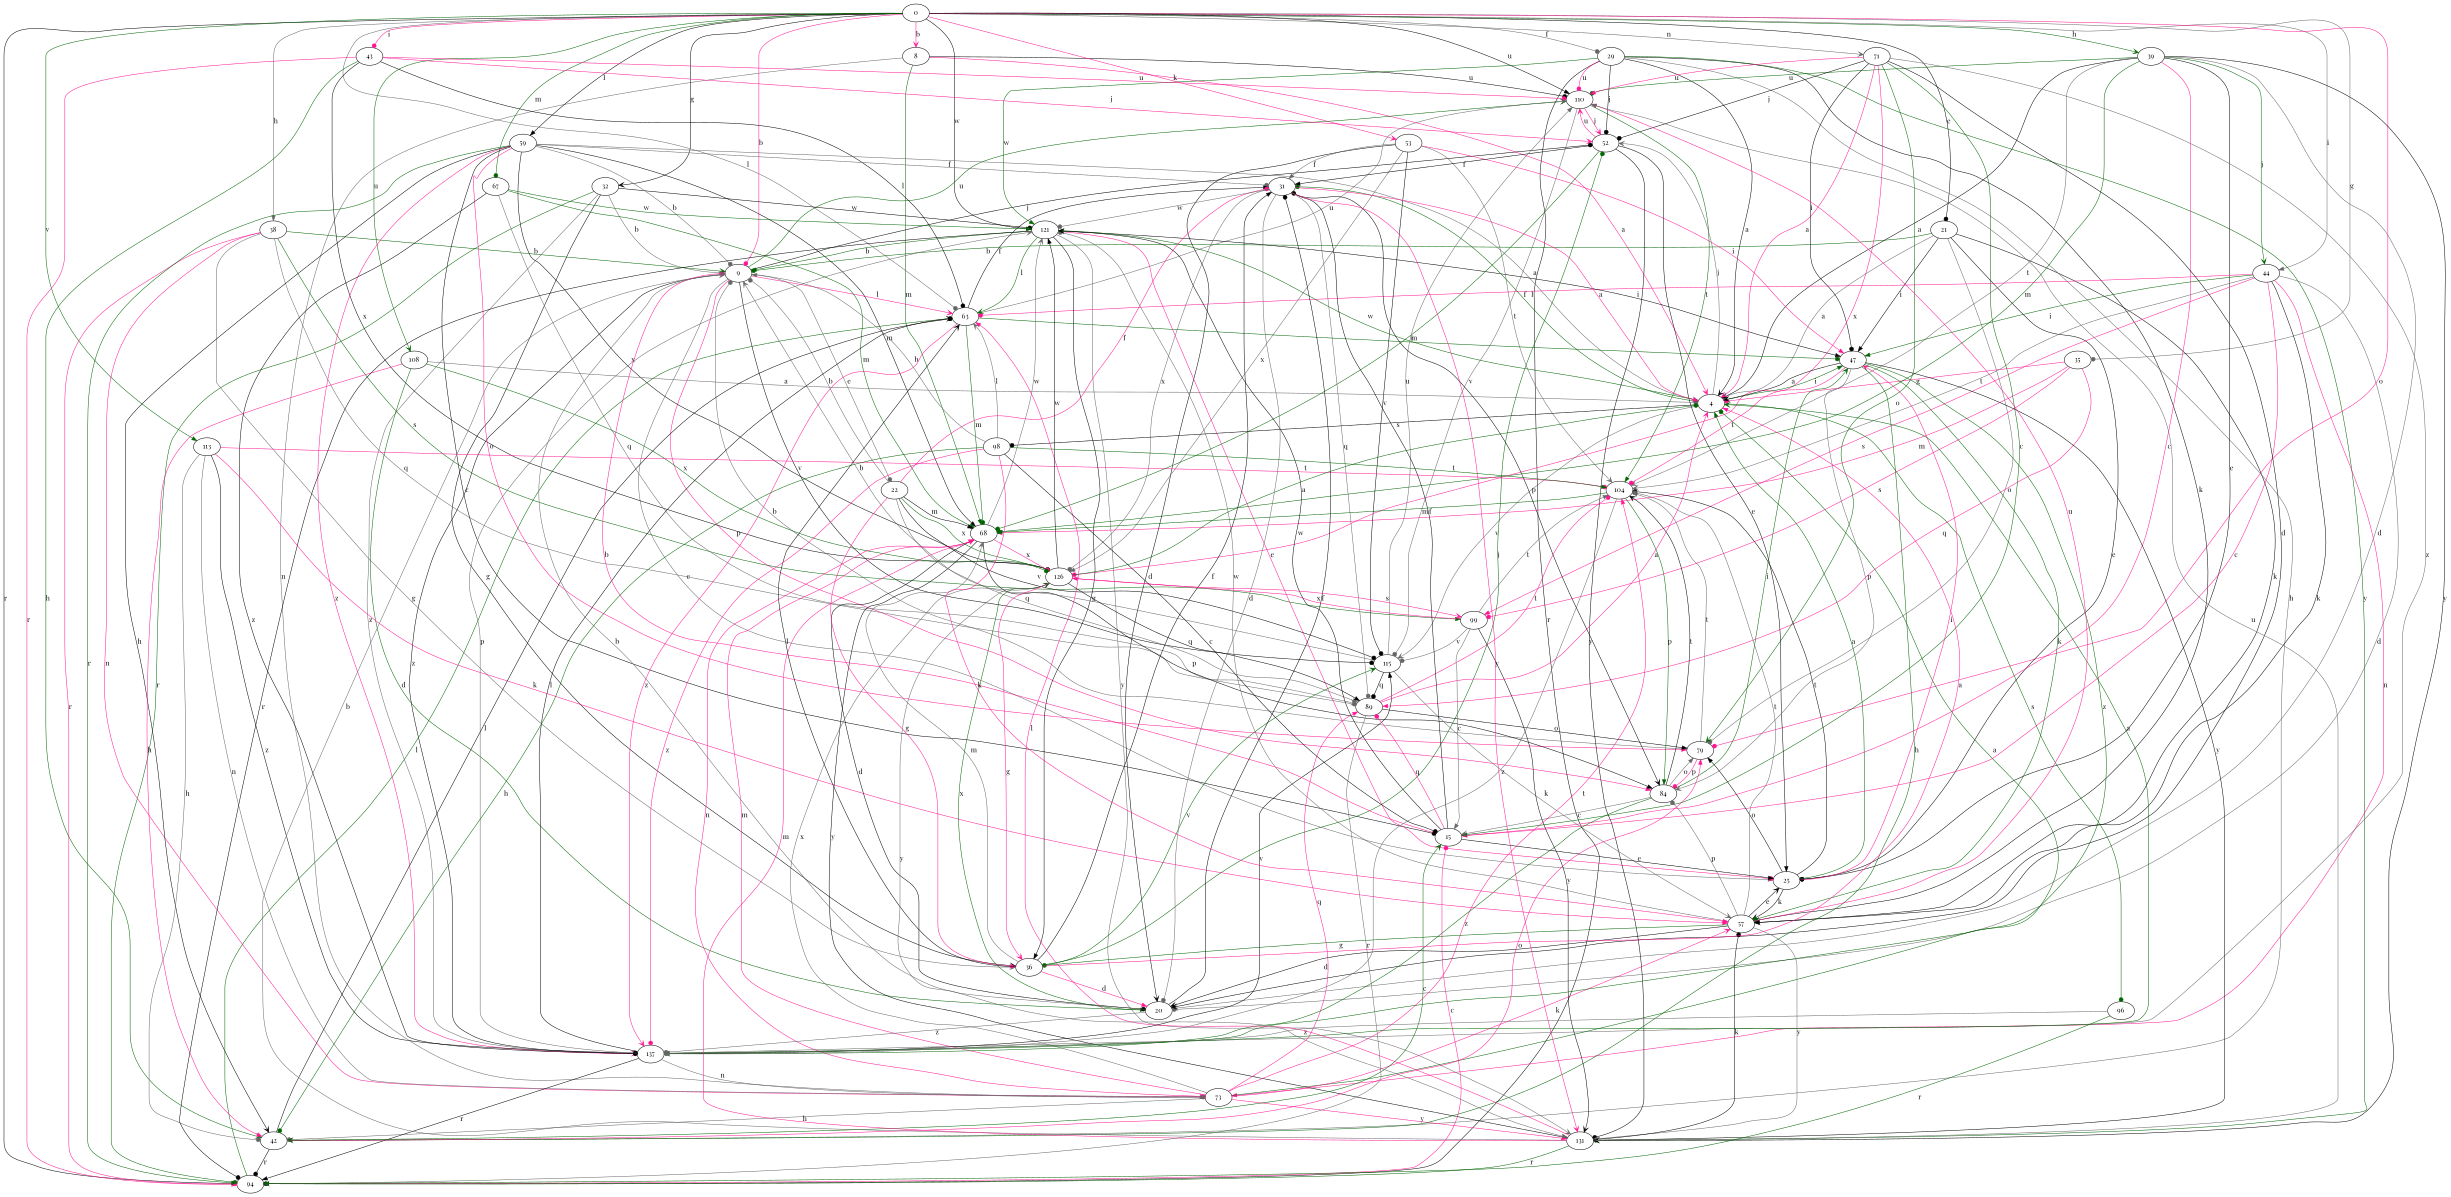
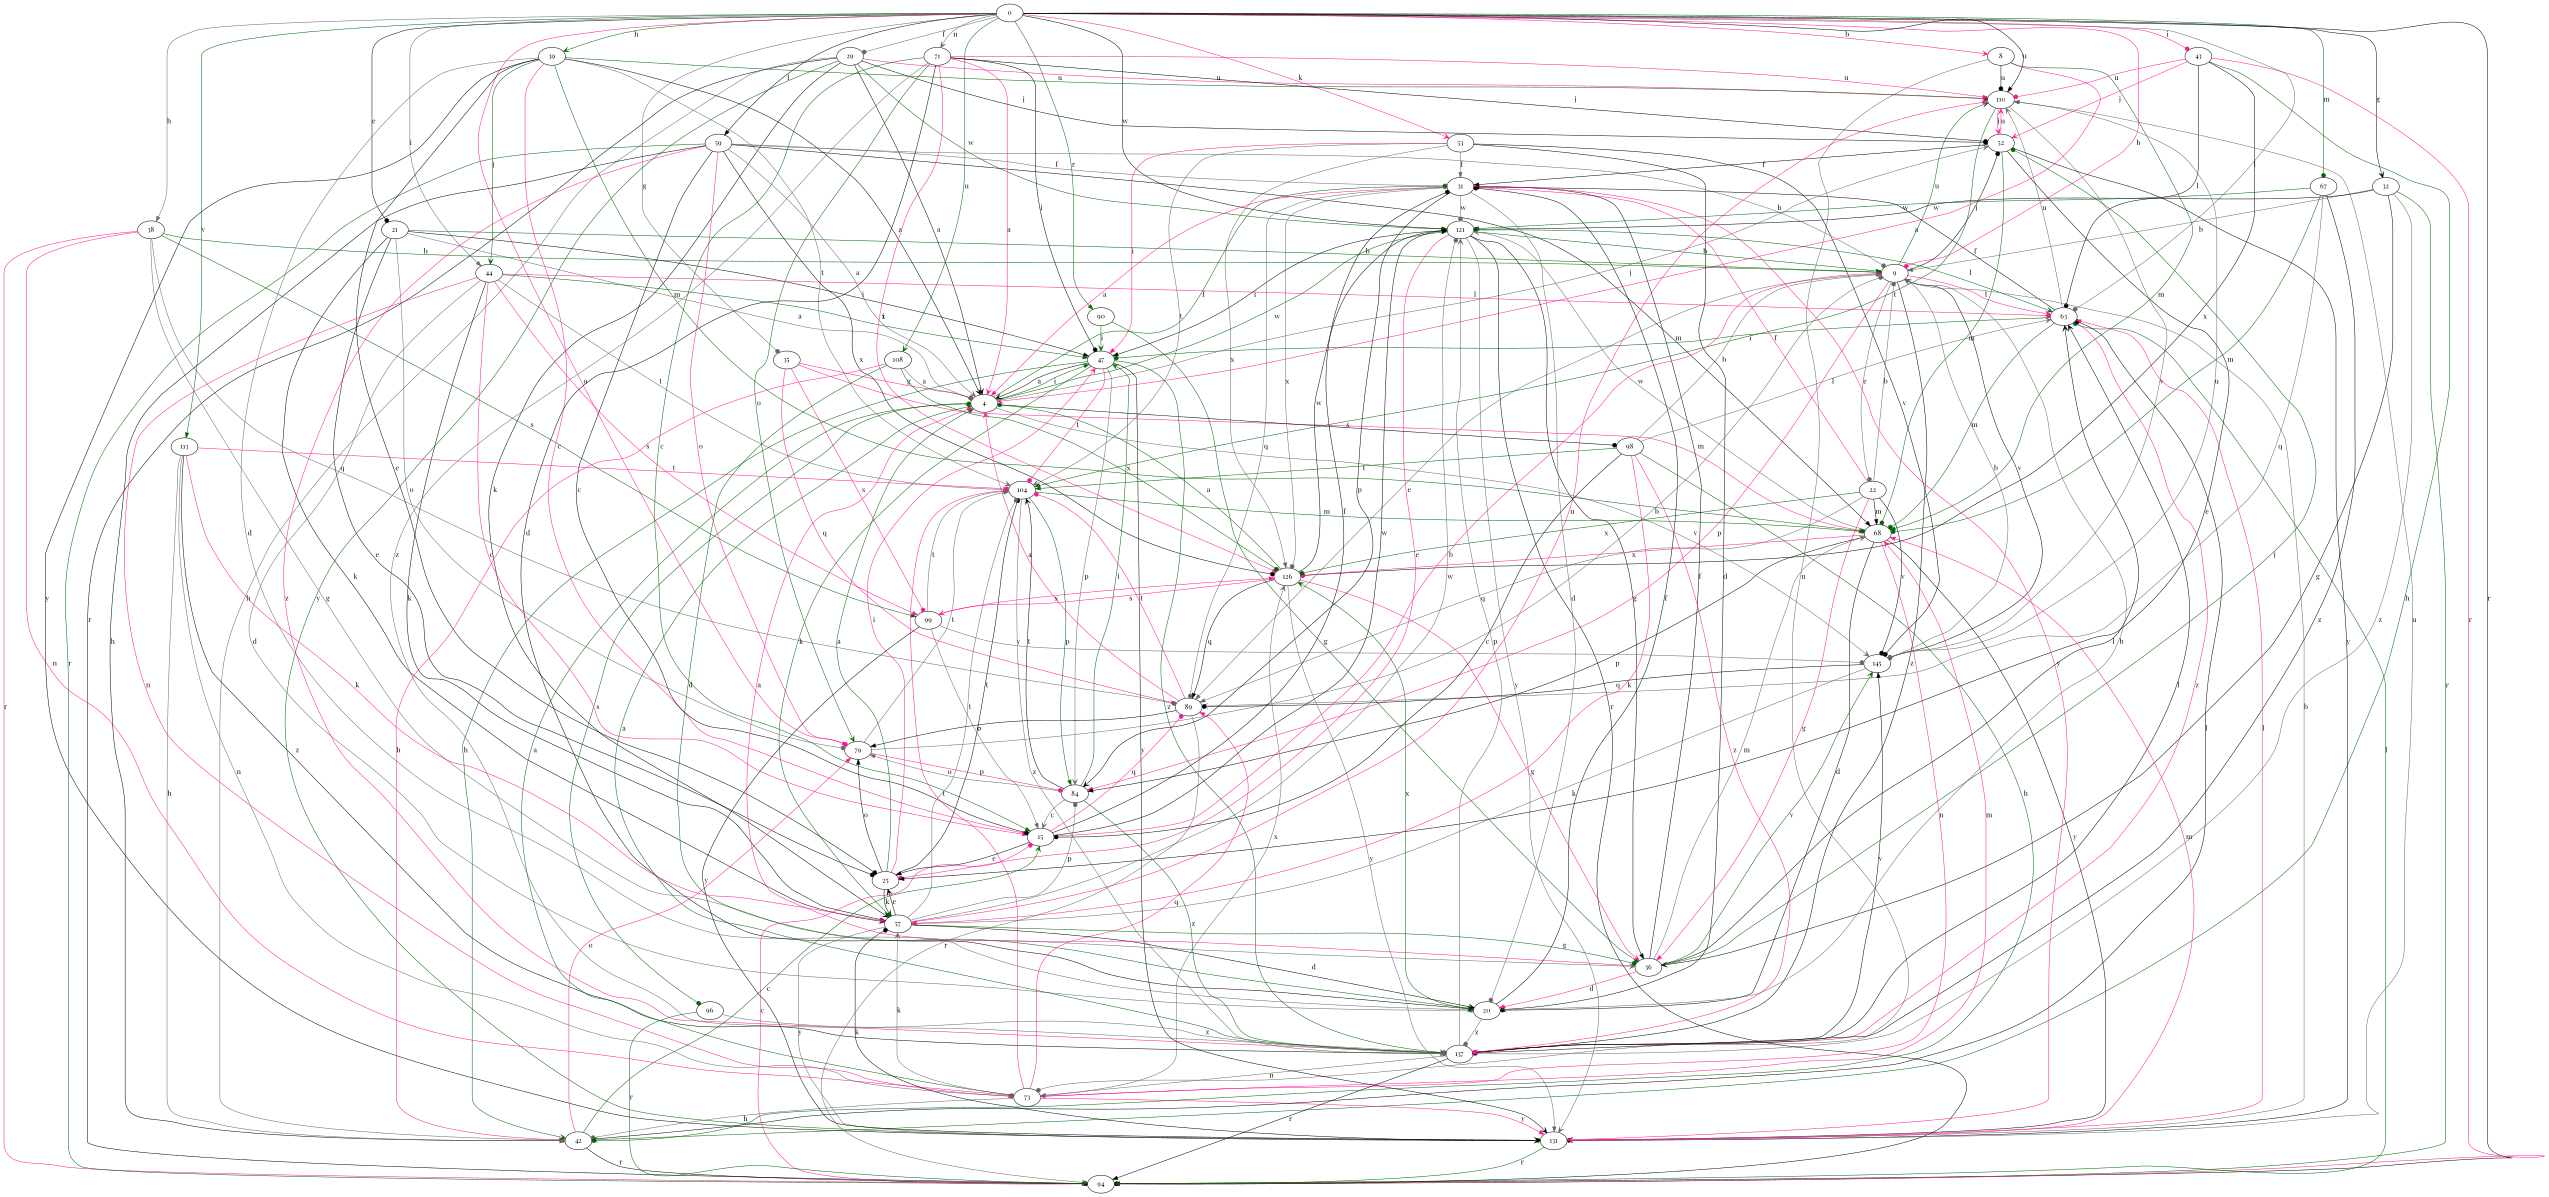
none -> (1101, 317)
(1387, 664) -> (1877, 664)
(1090, 730) -> (1493, 404)
(1459, 1040) -> (899, 1060)
